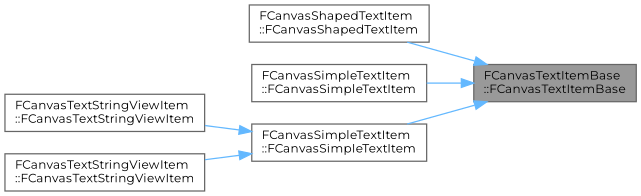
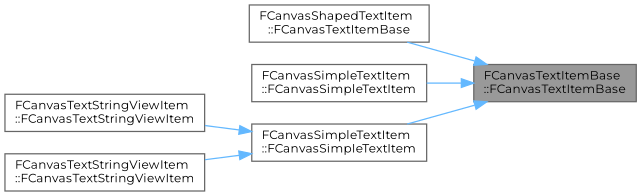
(339, 24) -> (339, 24)
